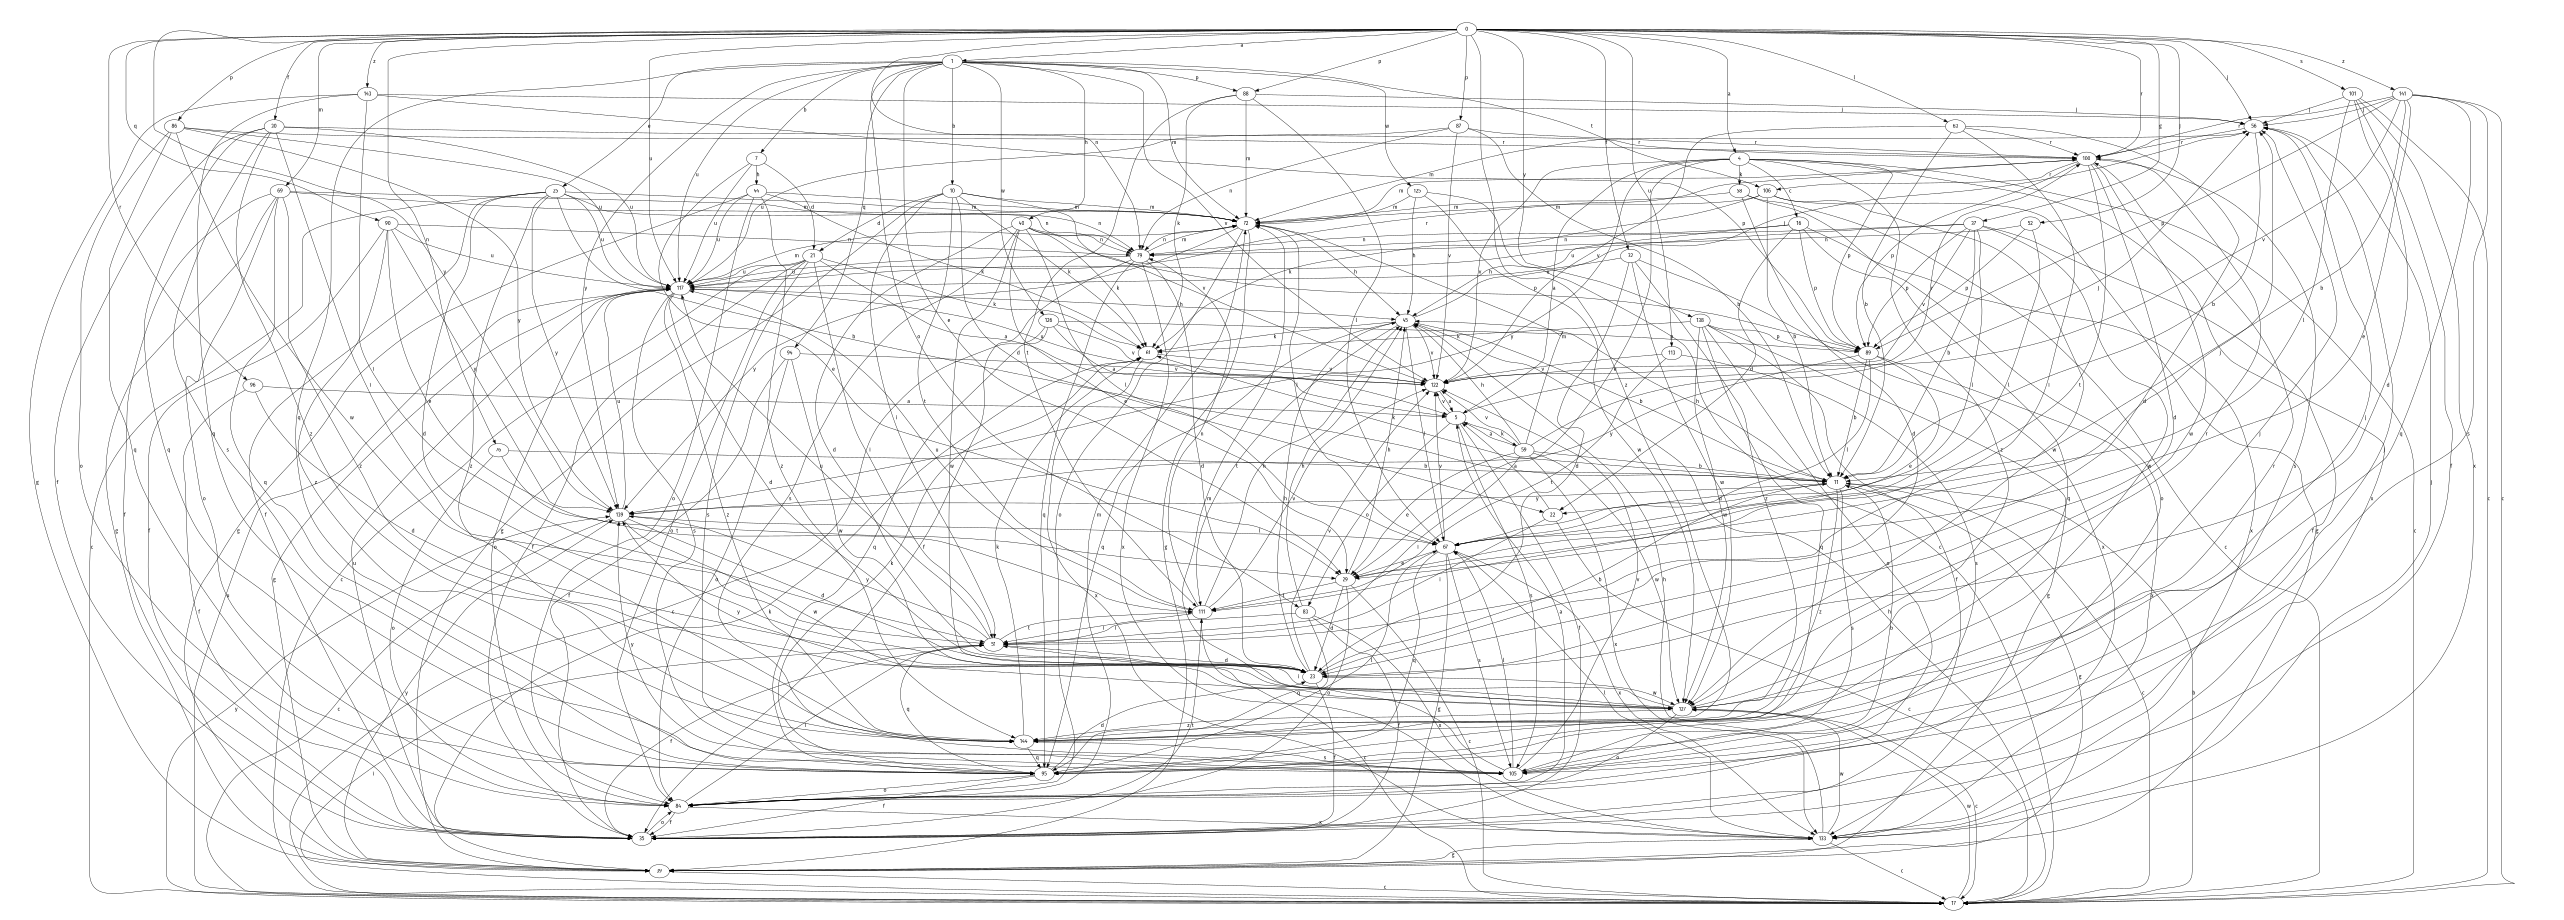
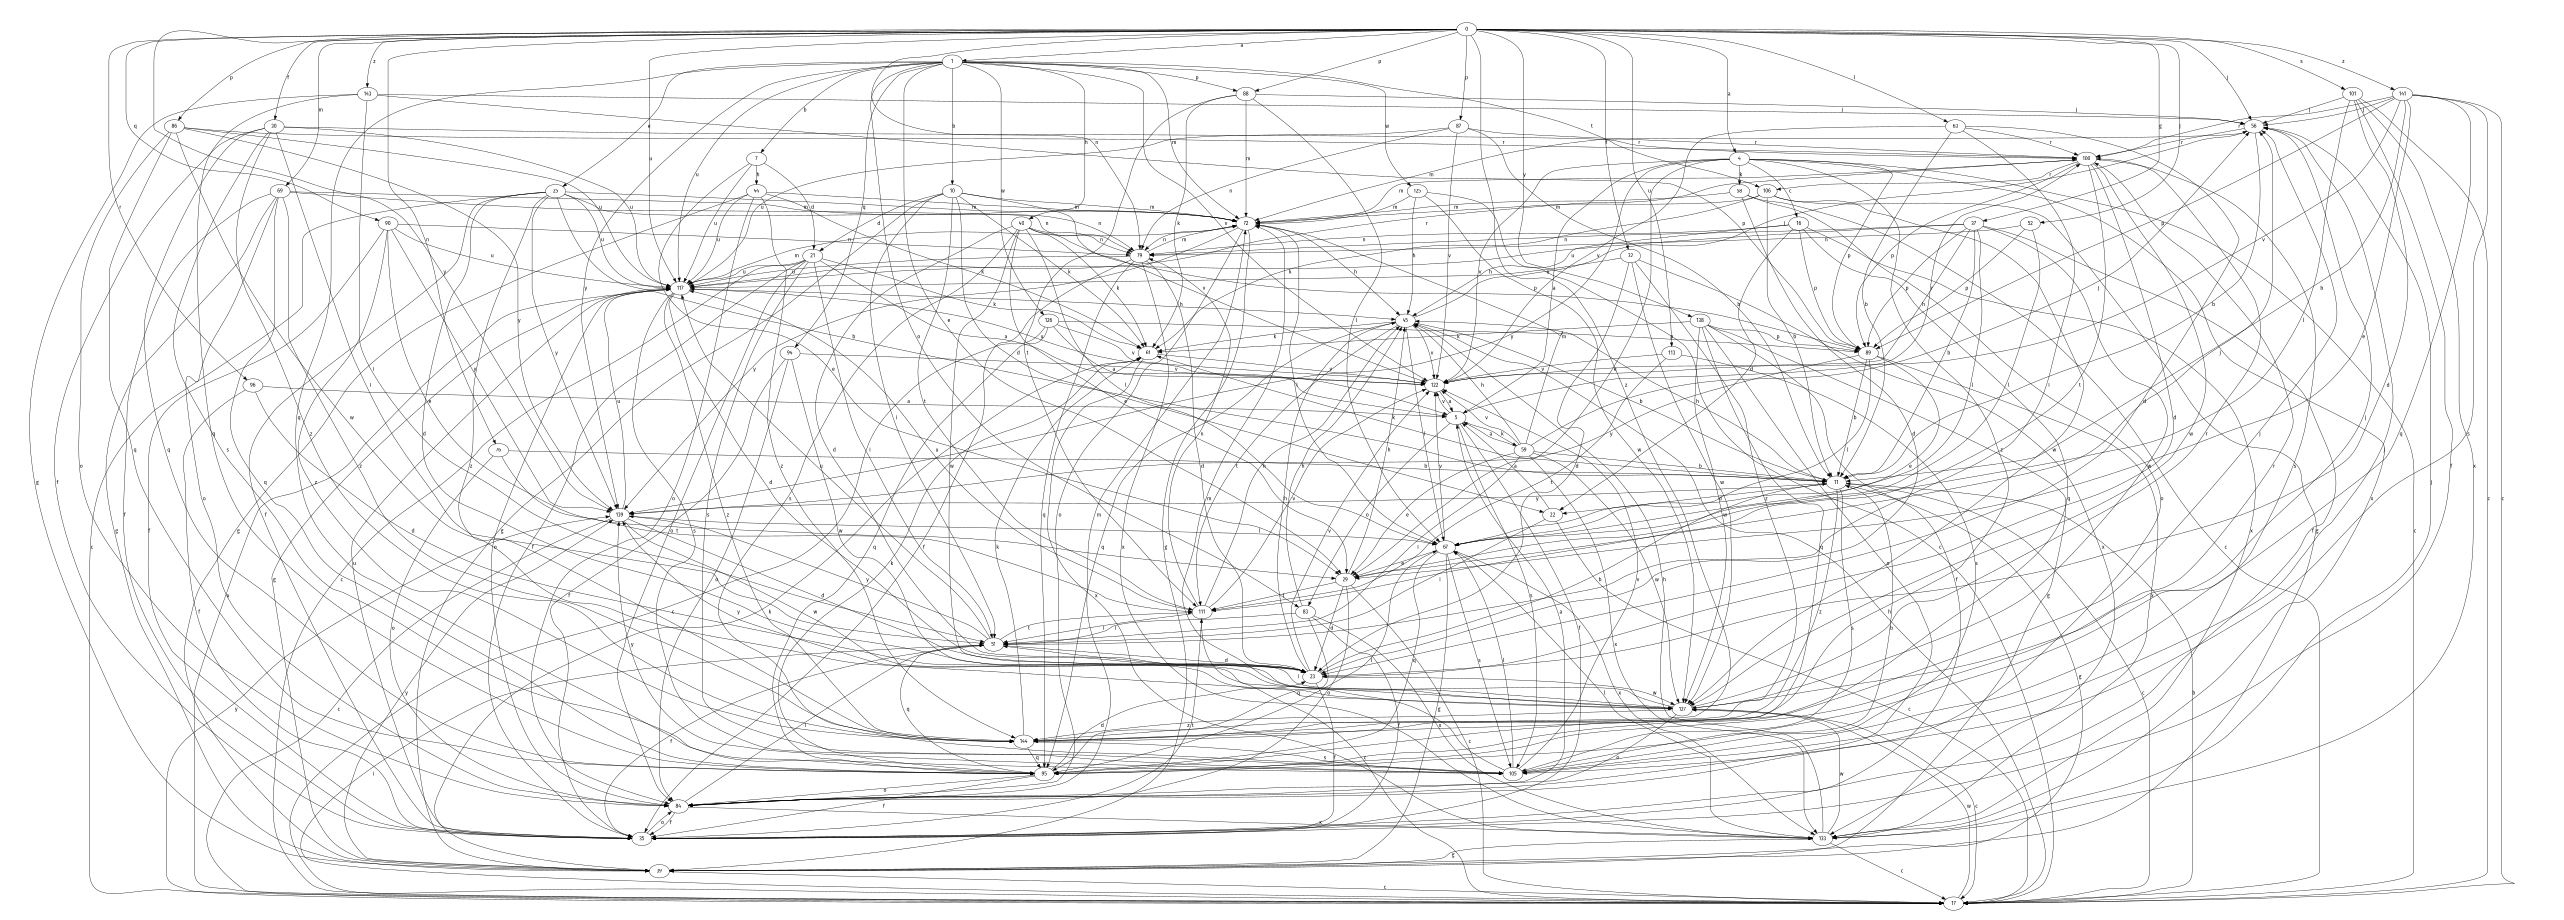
(2066, 44) -> none
(1924, 305) -> (1924, 305)
